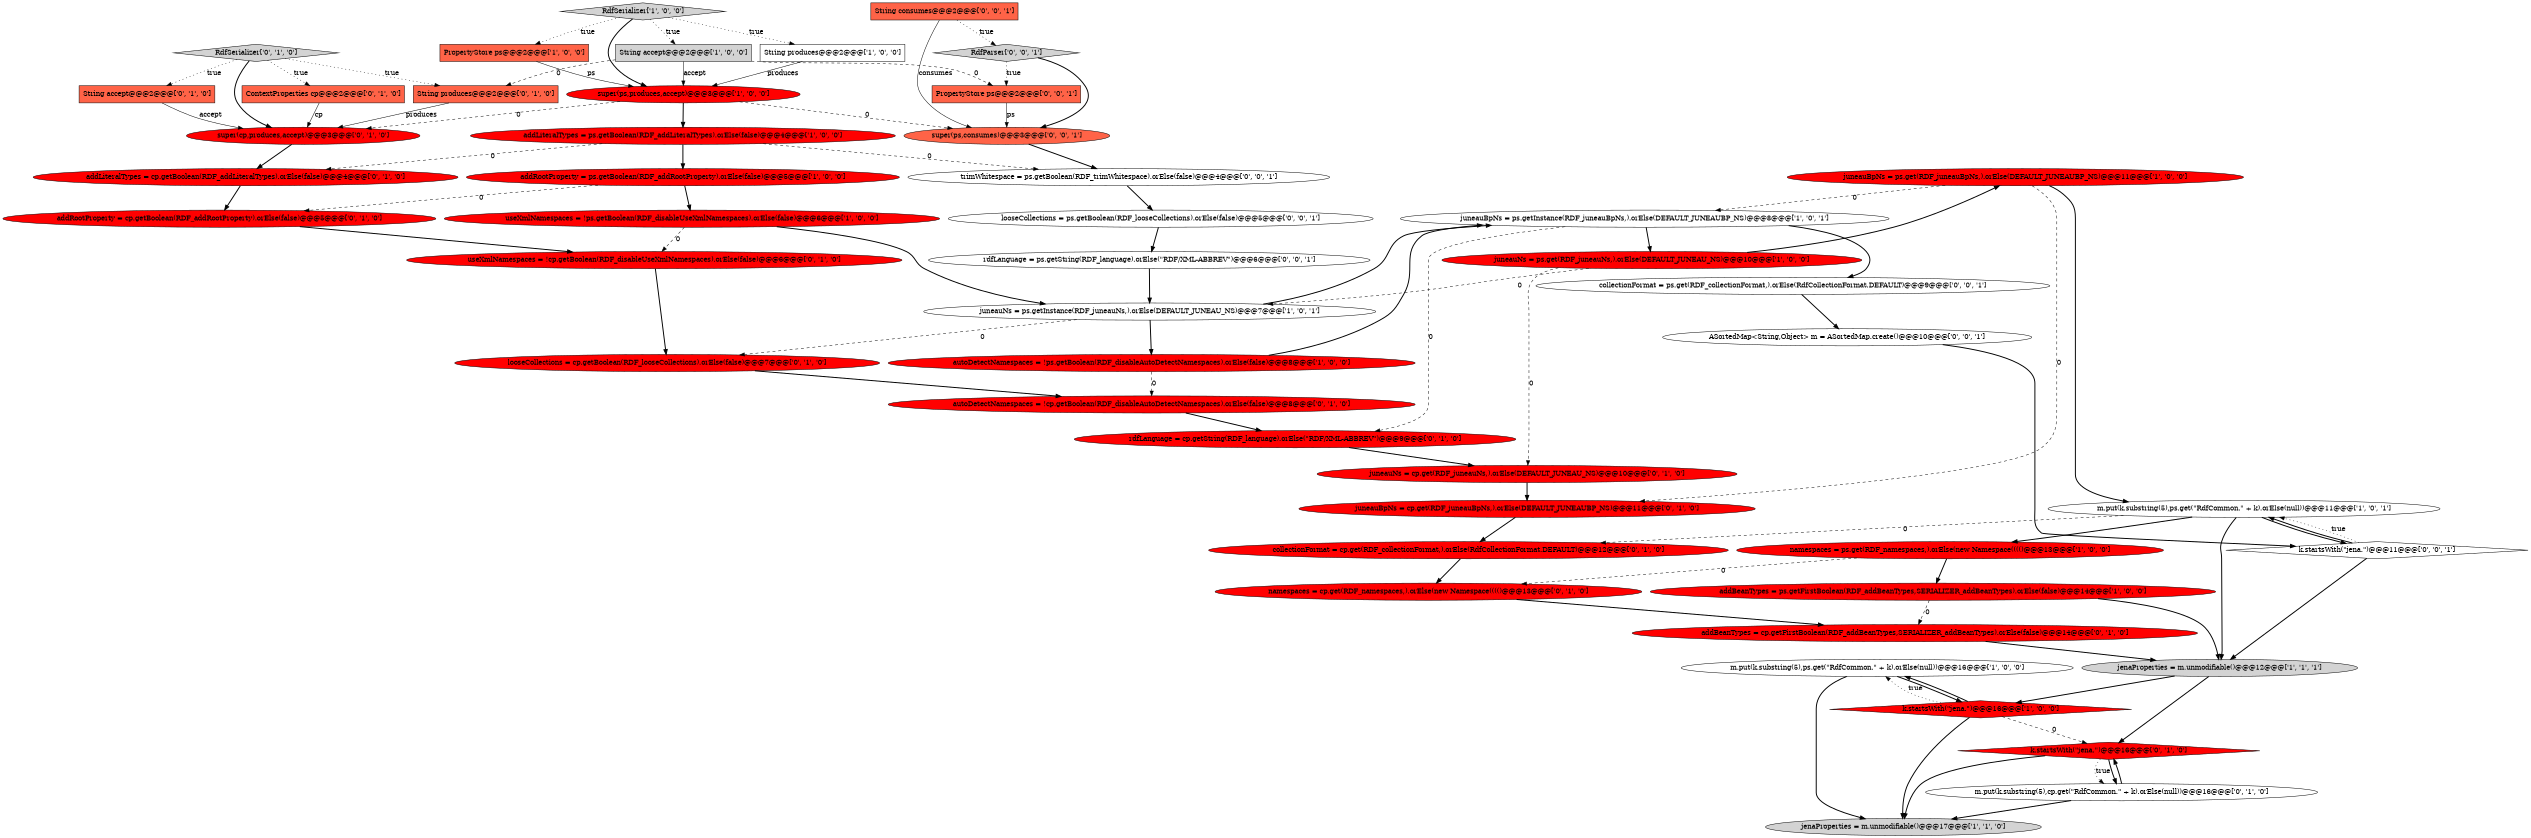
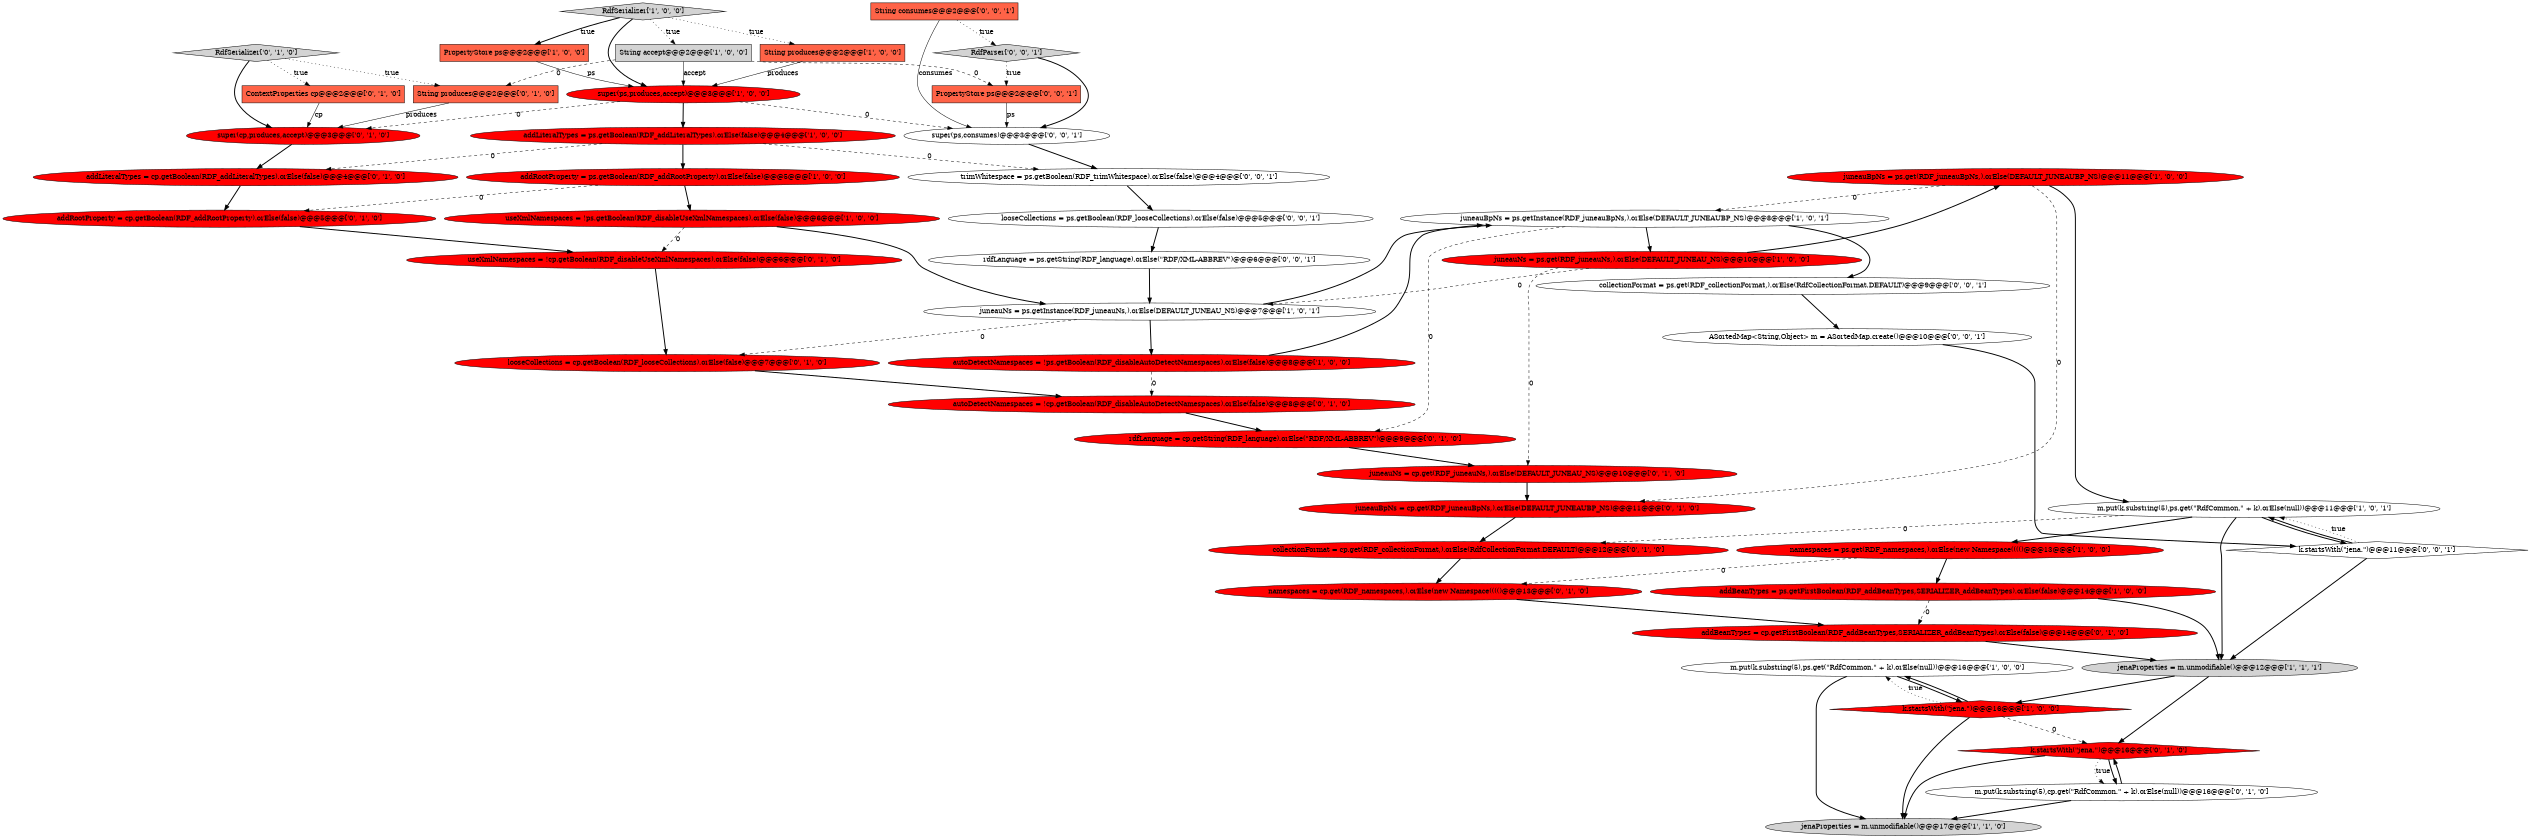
(579, 29) -> (579, 29)
(832, 53) -> (832, 53)
(147, 94) -> none
(1007, 136) -> (1007, 136)
